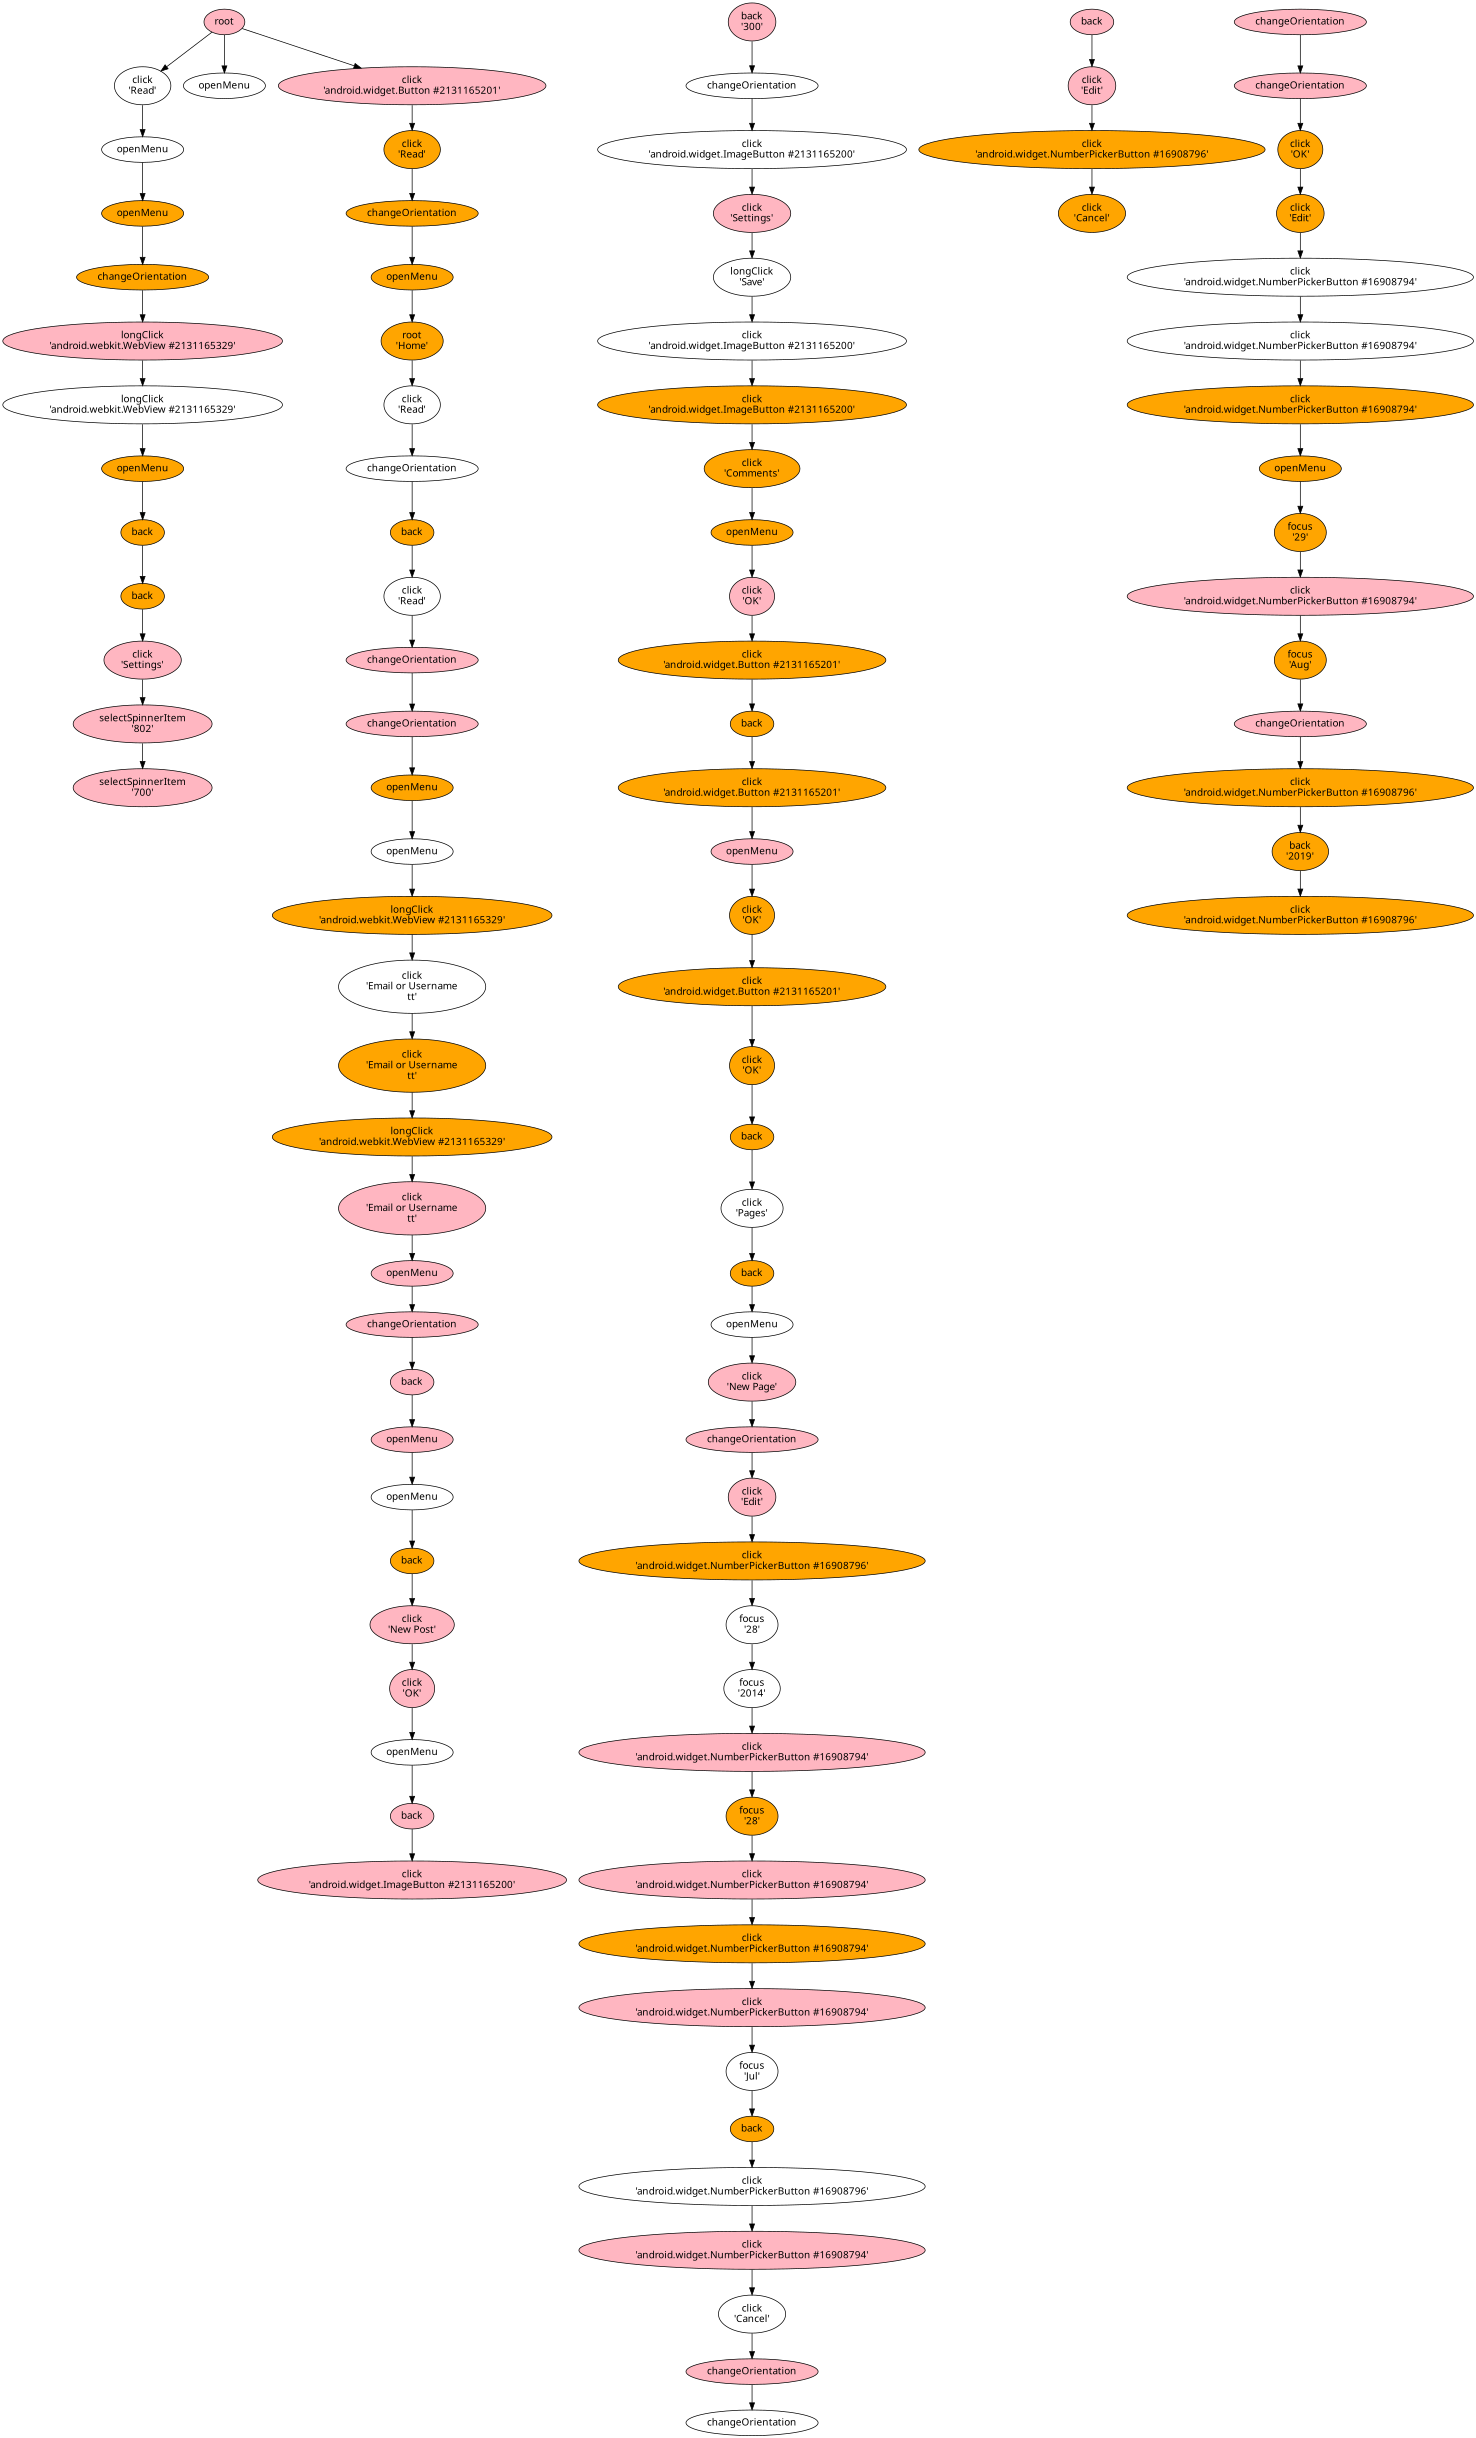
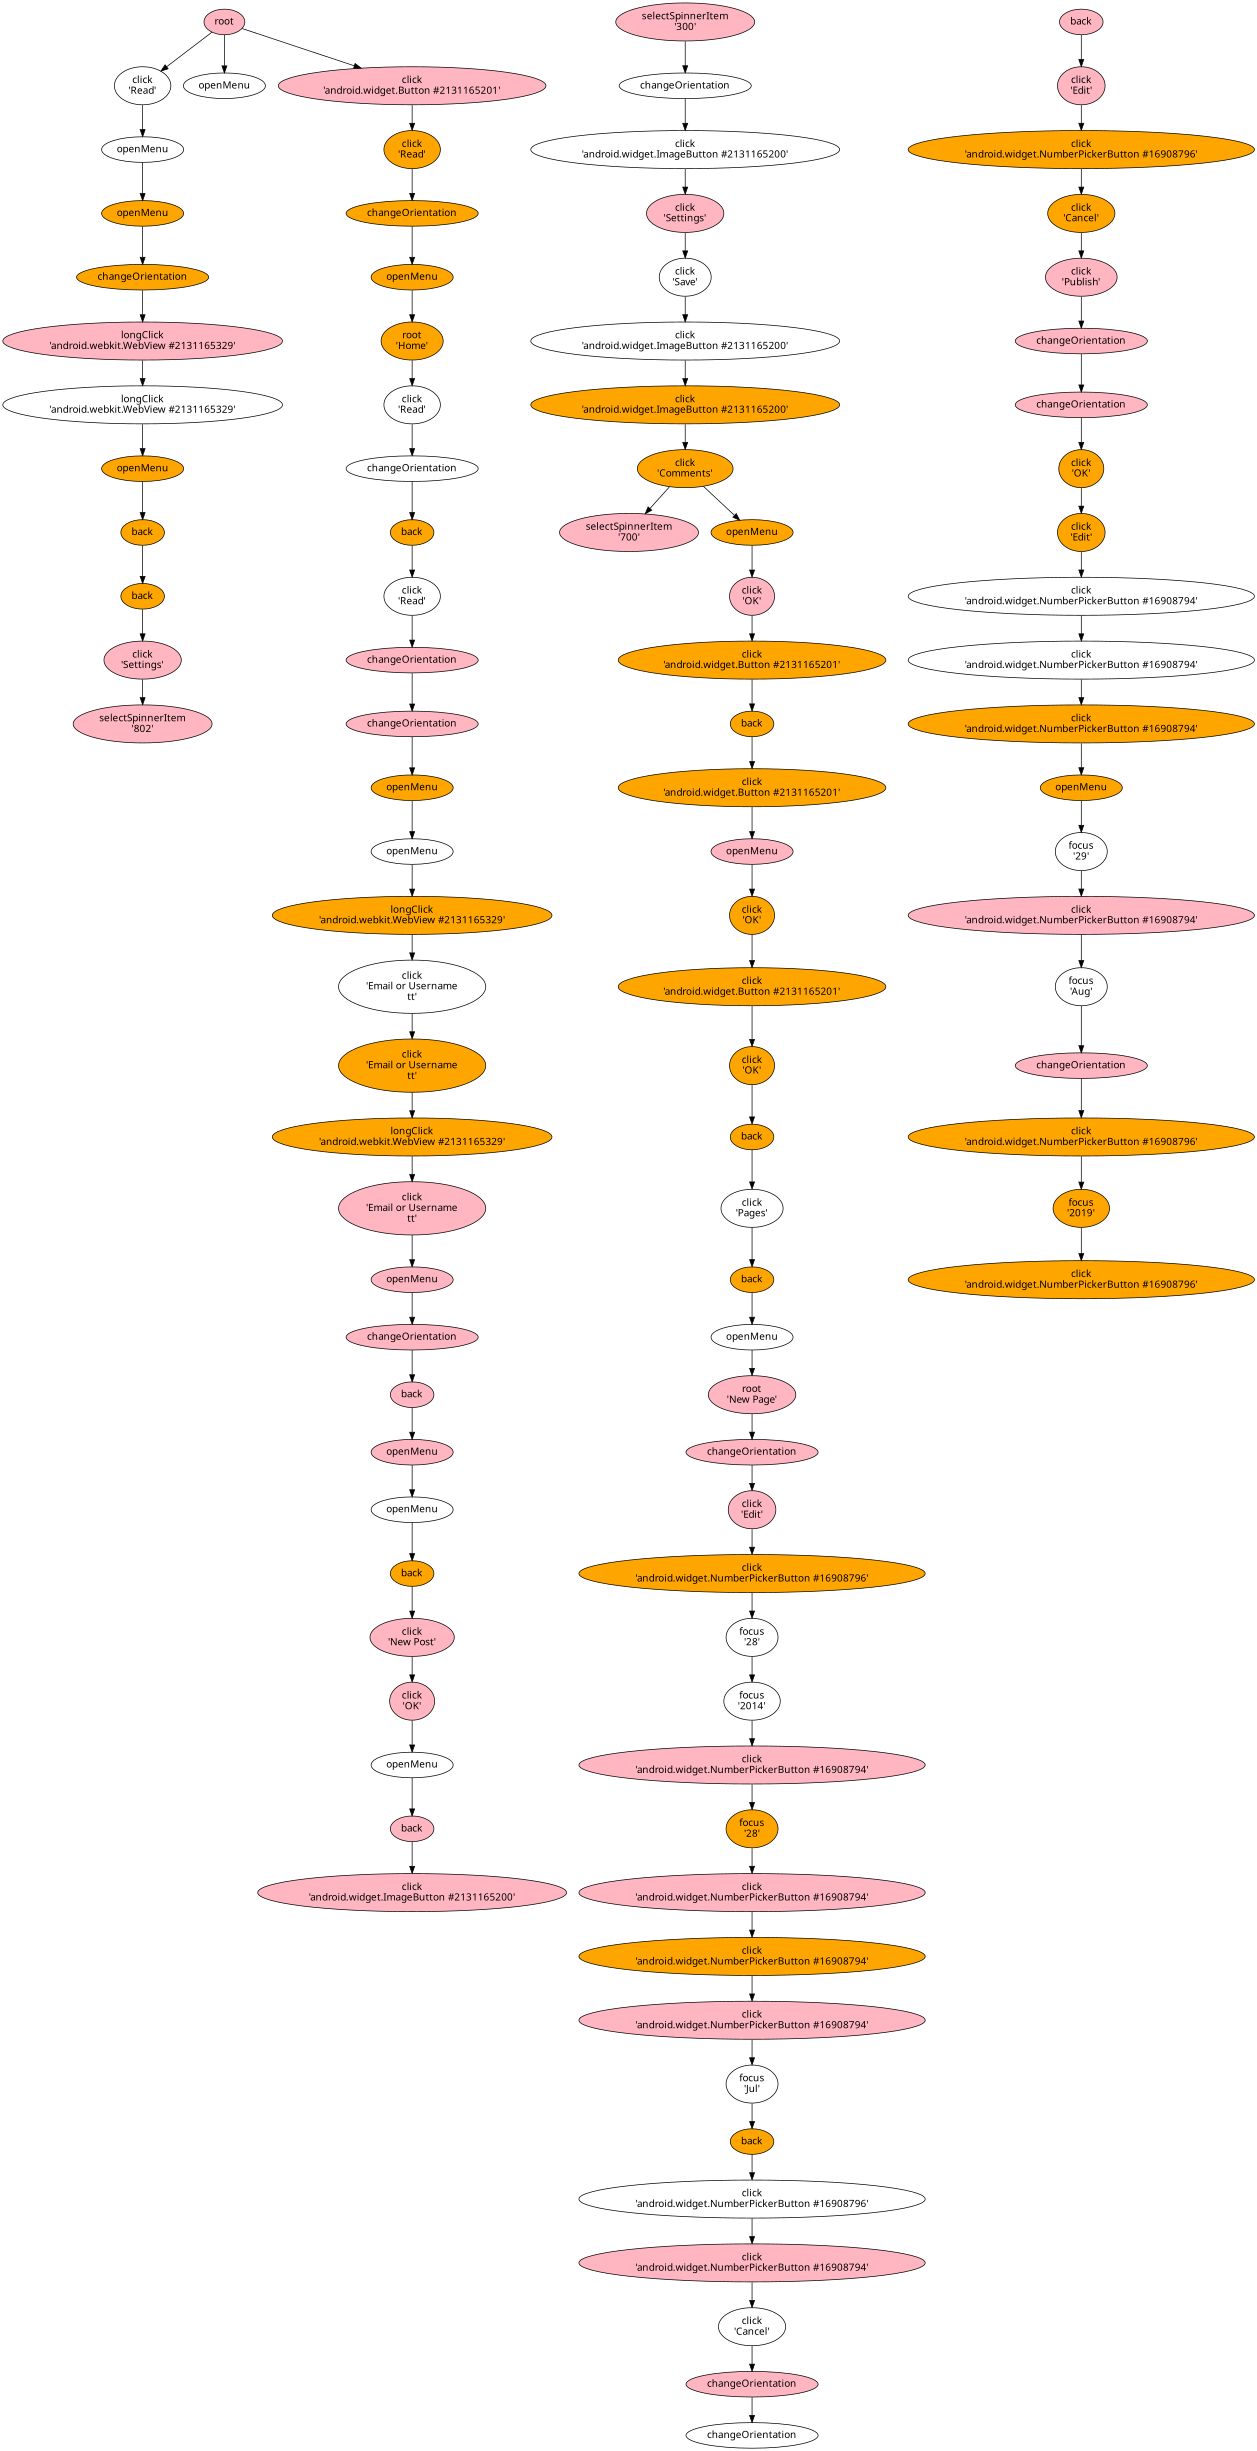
(752, 22) -> (685, 22)
(752, 277) -> (685, 277)
none -> (1081, 277)
(1300, 532) -> (1081, 852)
(1300, 660) -> (1081, 987)
(143, 752) -> (660, 498)
(1300, 852) -> (1081, 1208)
(752, 1382) -> (752, 1395)
